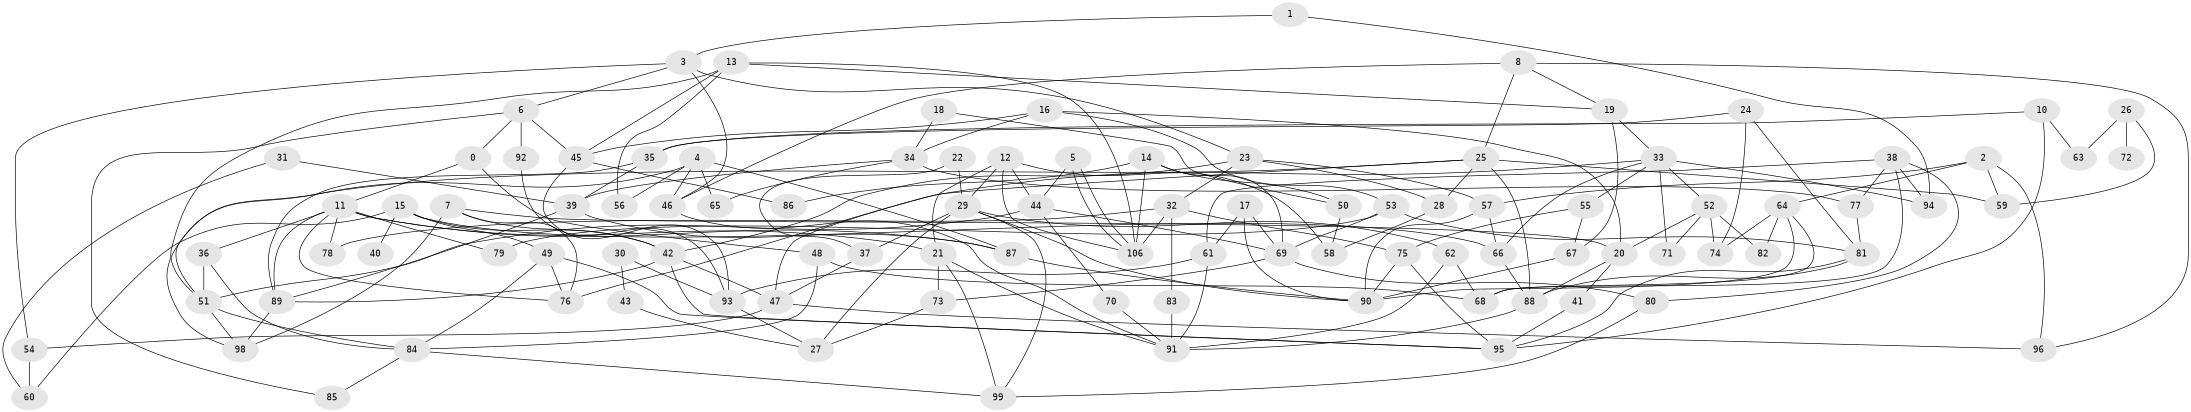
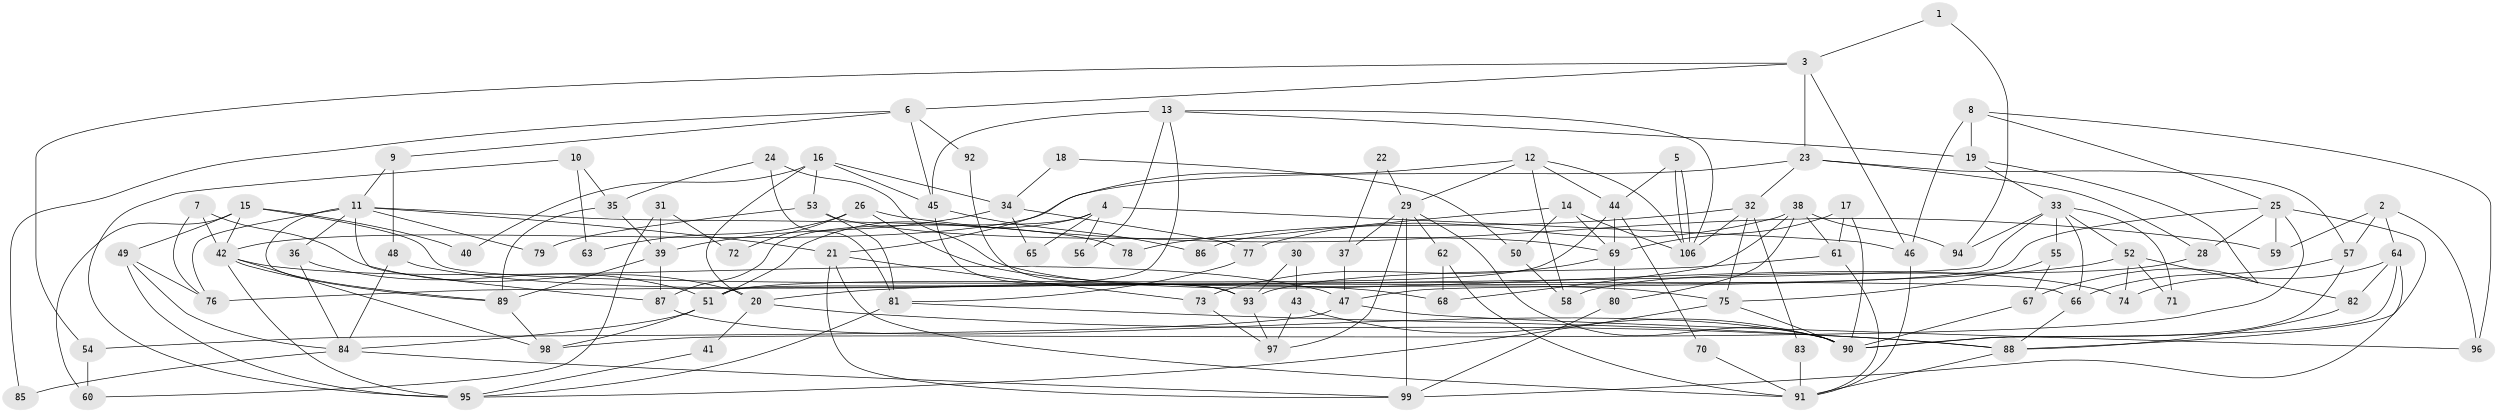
(473, 158) -> (393, 158)
none -> (636, 185)
none -> (697, 230)
(1681, 284) -> (1944, 370)
none -> (1284, 286)
(359, 294) -> (384, 302)
none -> (1506, 332)
none -> (2184, 339)
(816, 350) -> (1273, 350)
